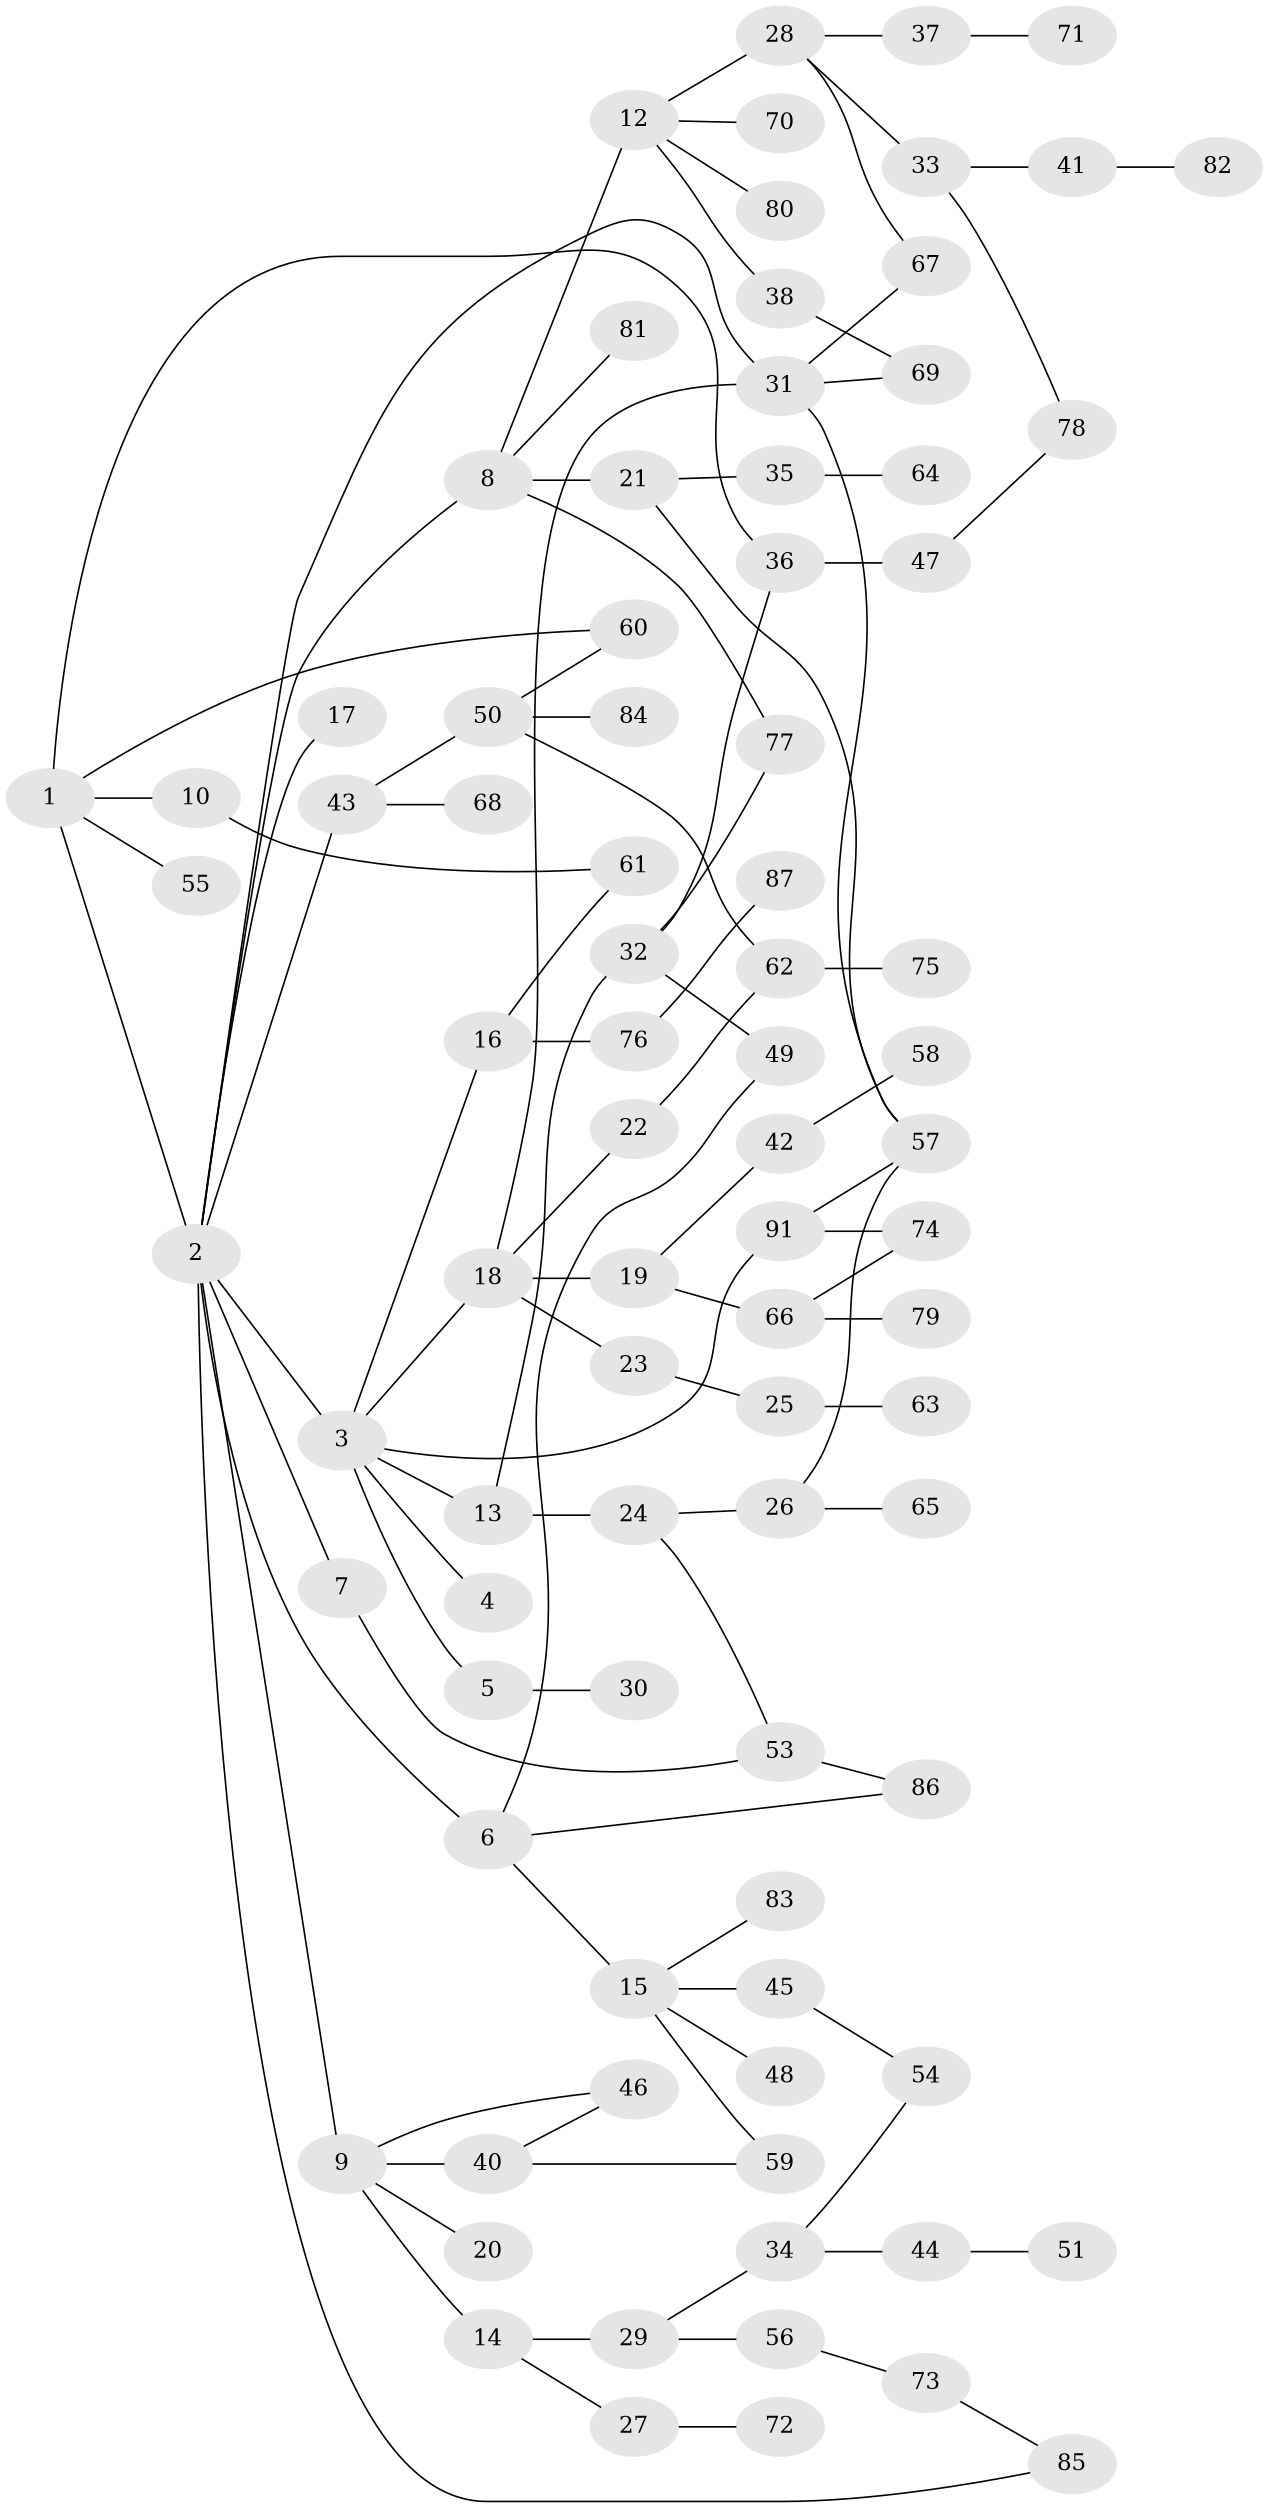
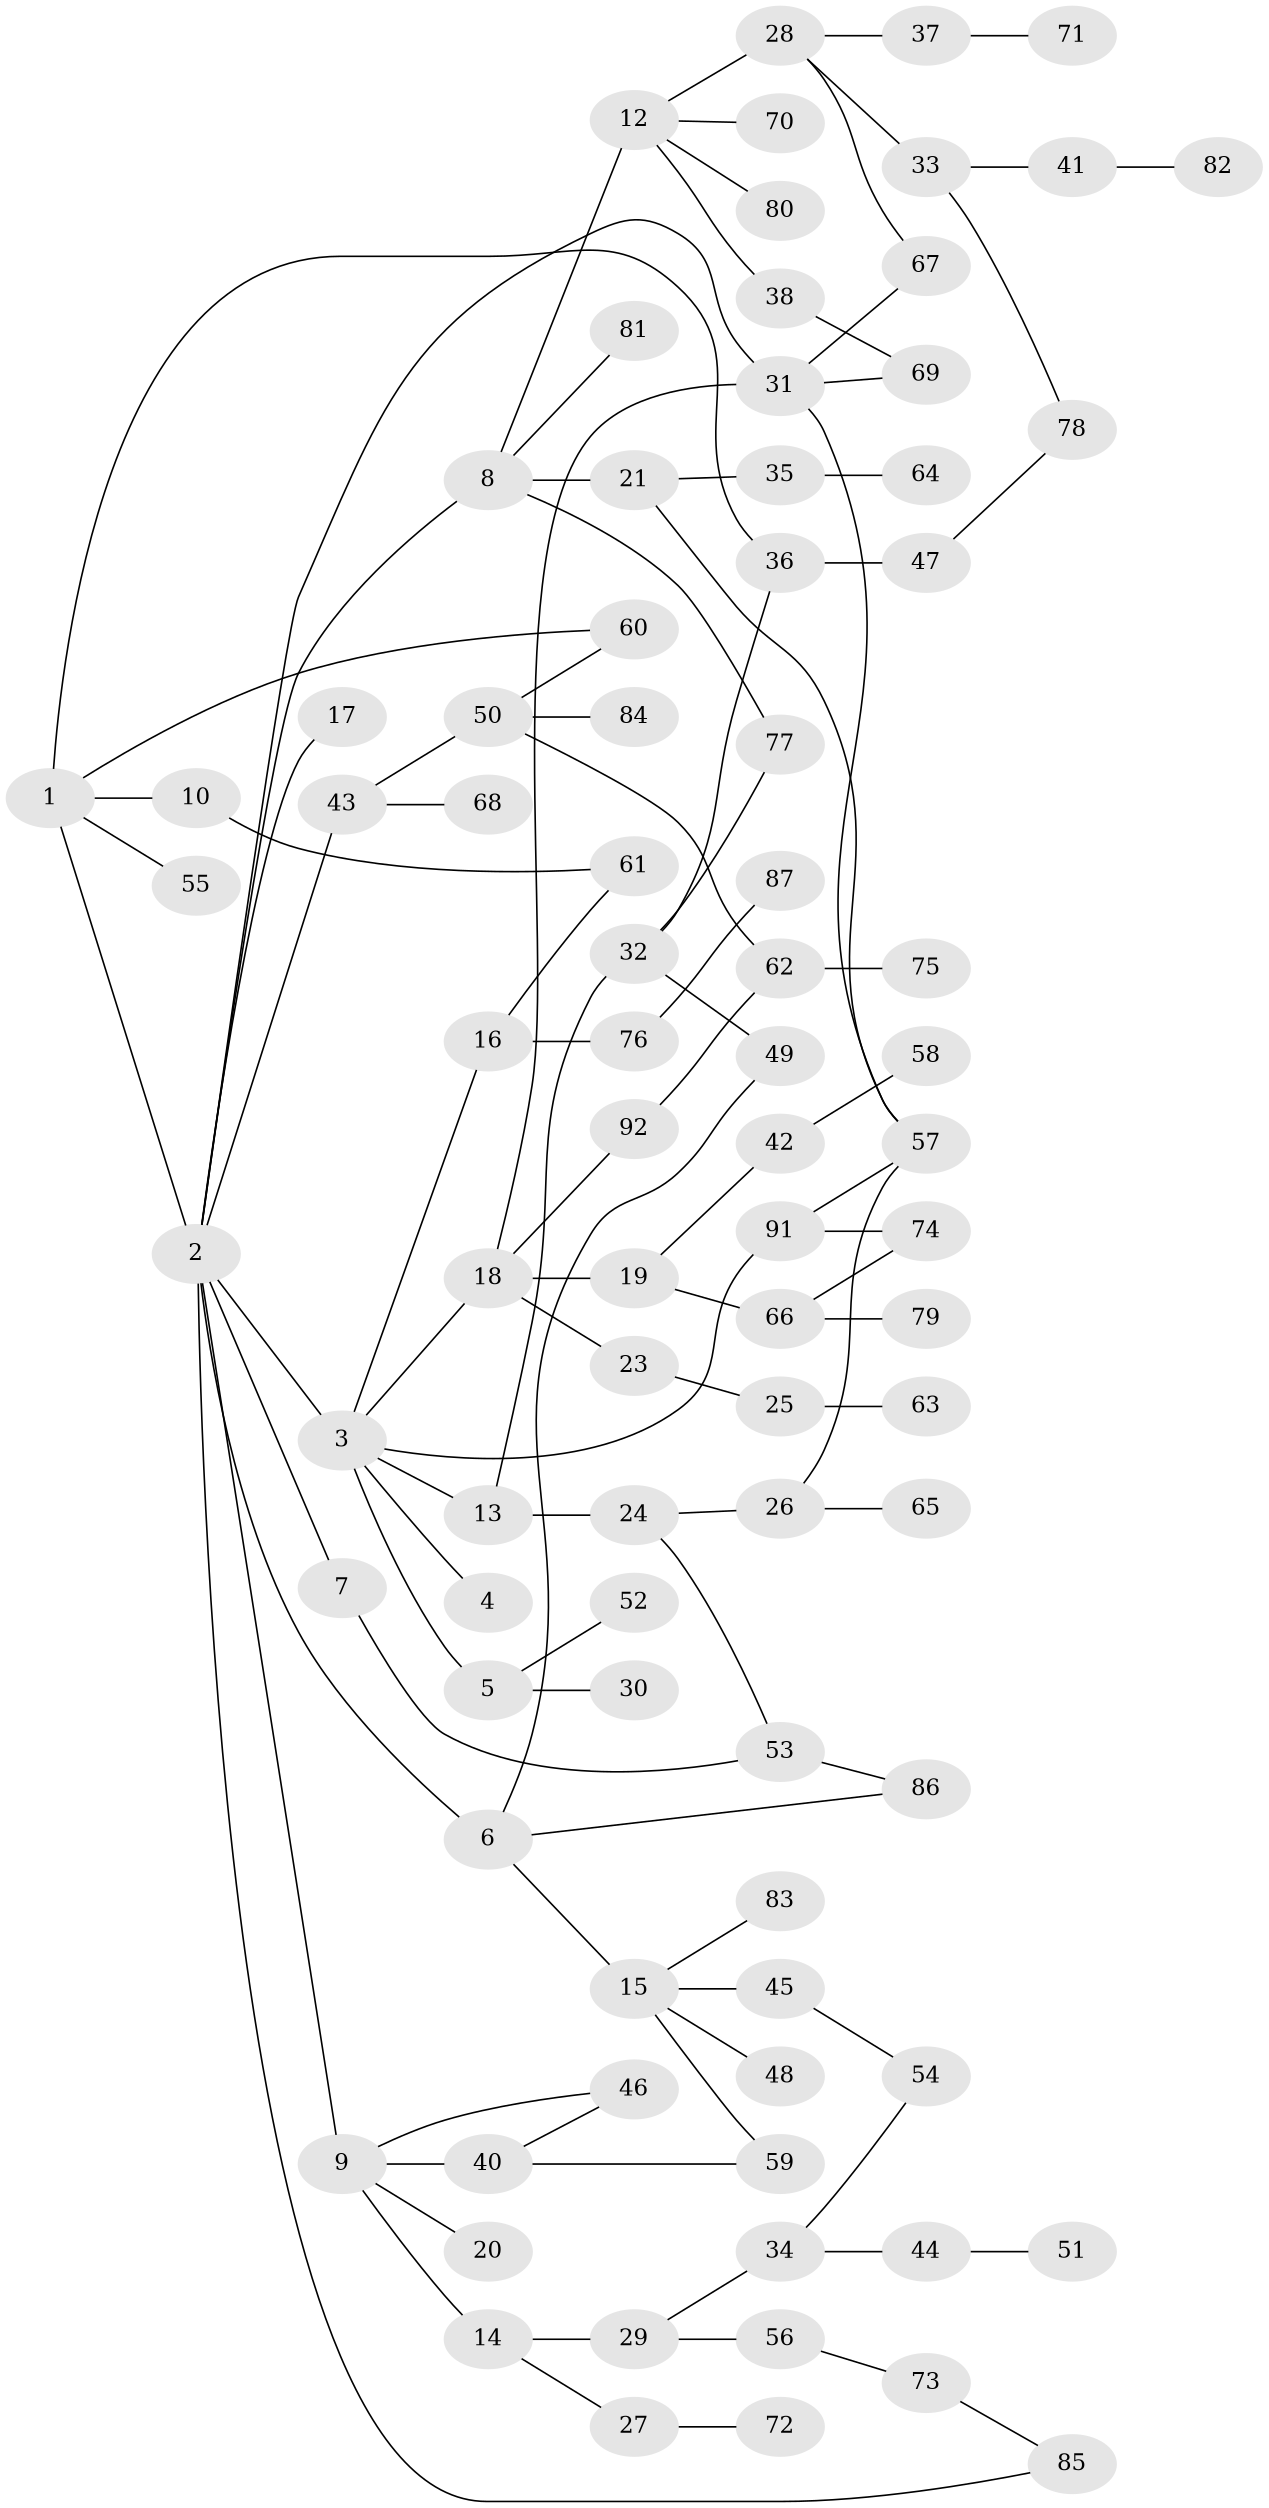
(634, 1129) -> (634, 1129)
none -> (634, 1603)
